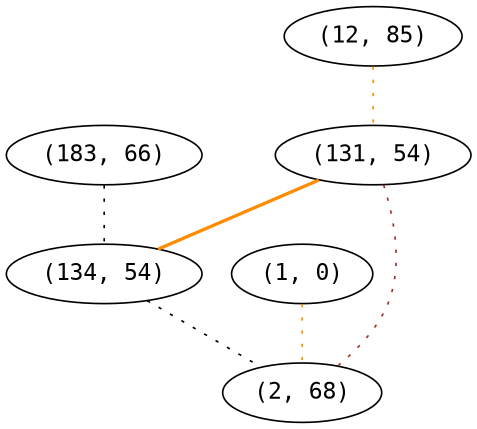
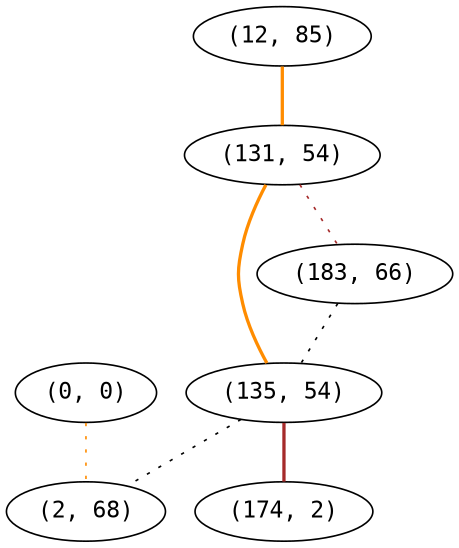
(373, 96) -> (282, 96)
(104, 274) -> (284, 393)
(302, 274) -> (86, 393)
(393, 284) -> (319, 215)
none -> (284, 512)
